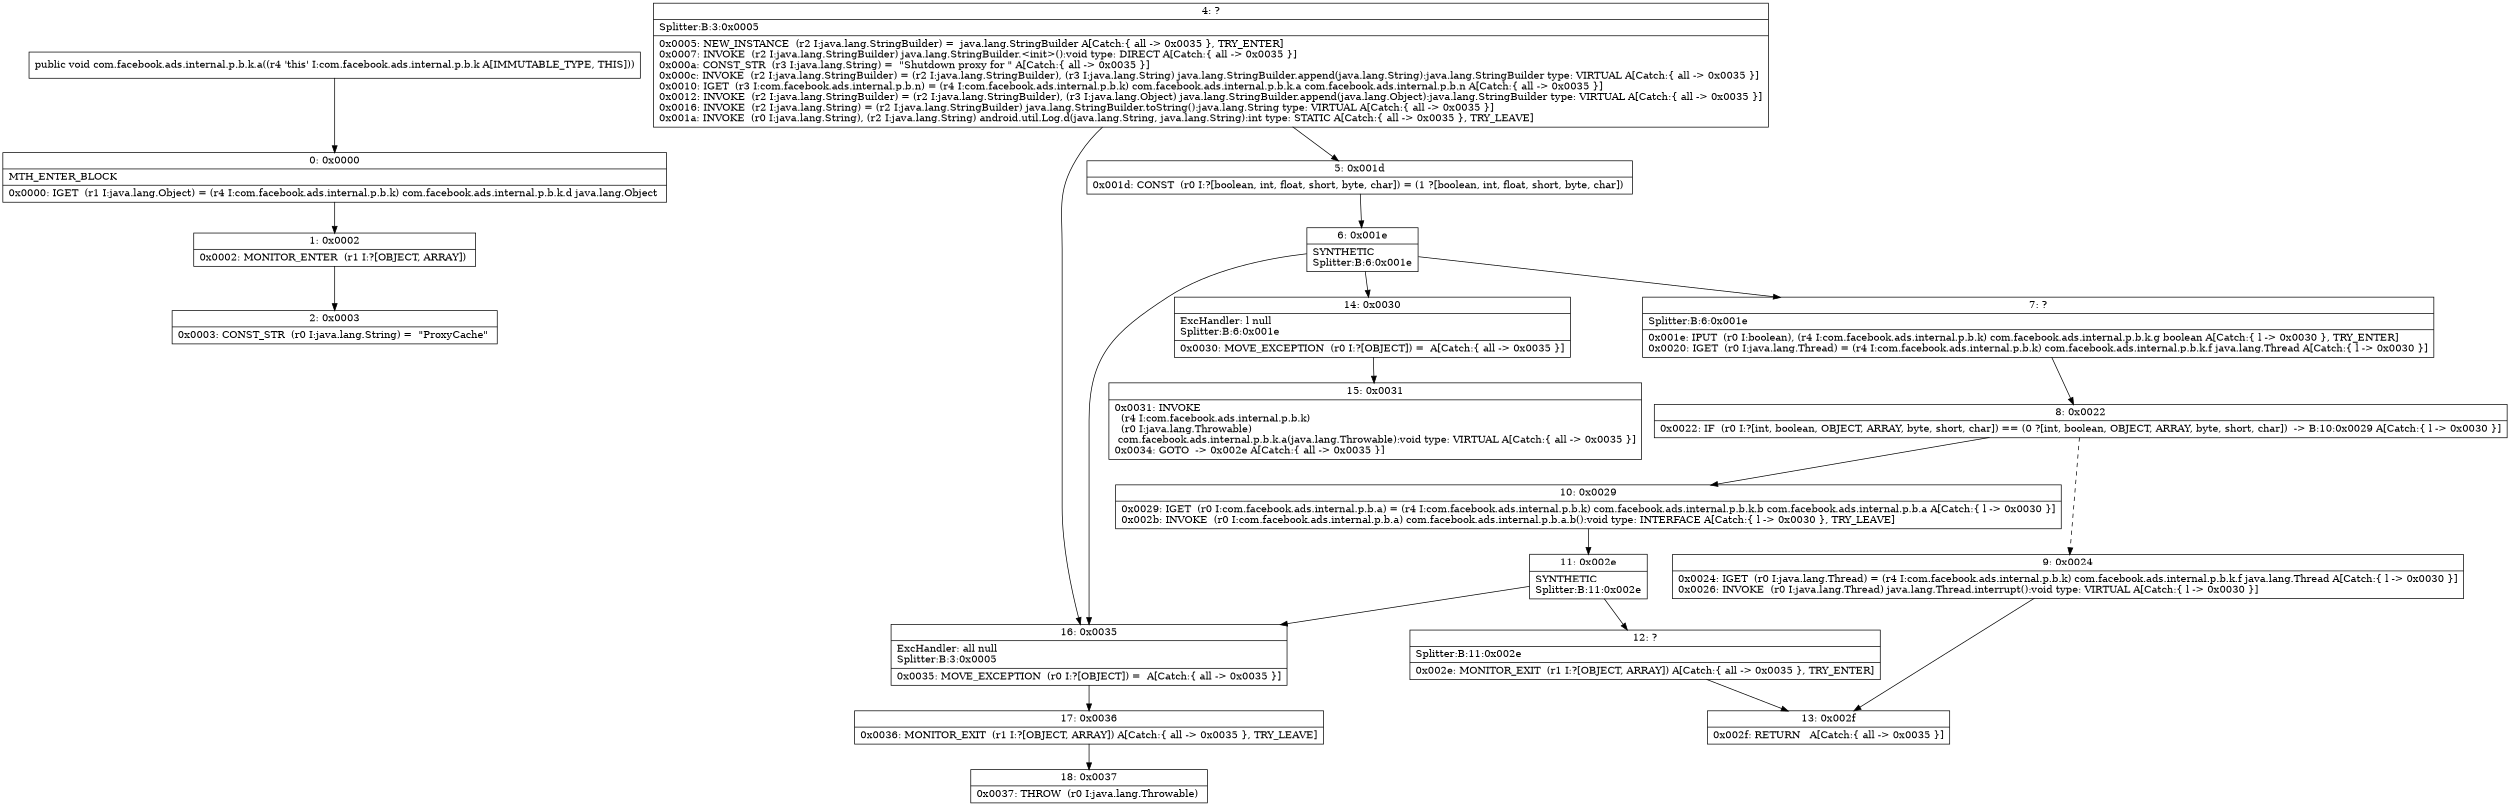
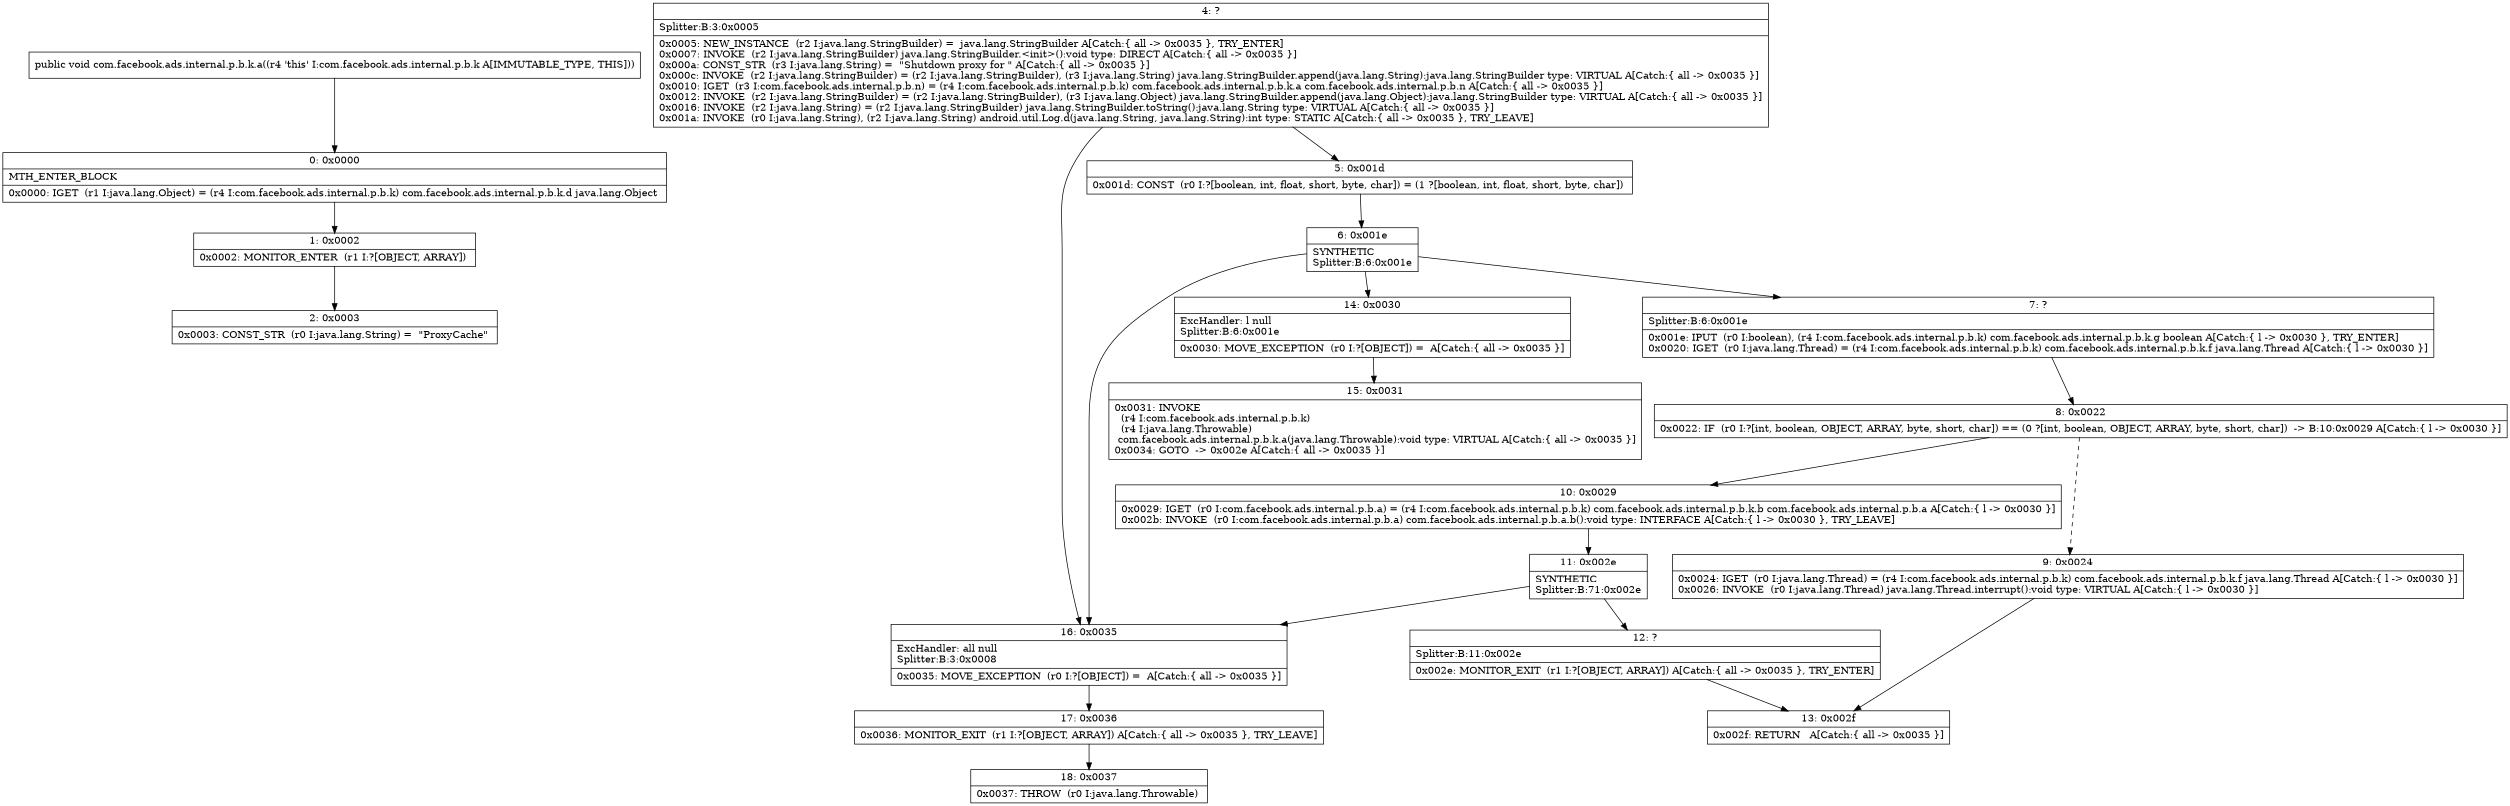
(1183, 429) -> (1183, 429)
(1588, 590) -> (1588, 590)
(947, 659) -> (947, 659)
